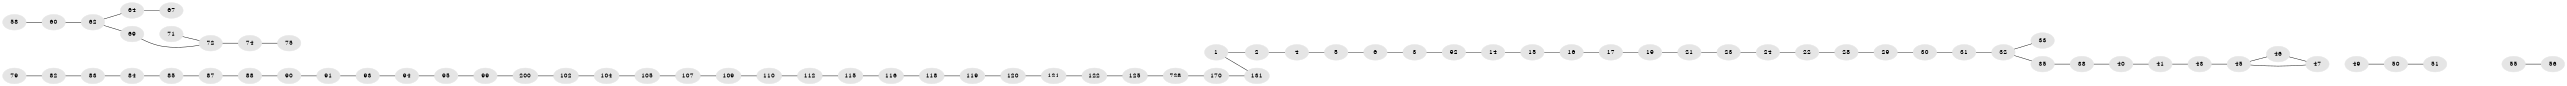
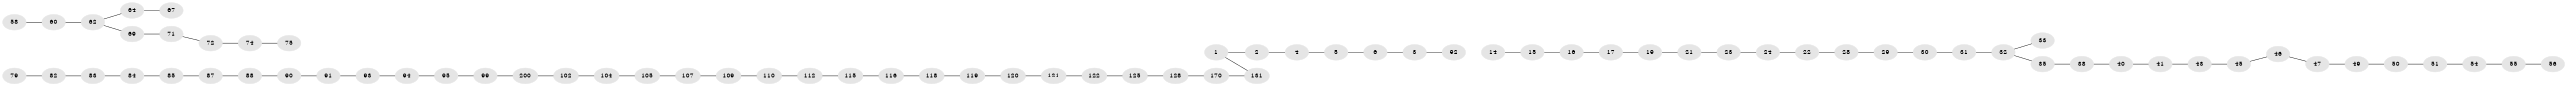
(170, 47) -> (152, 34)
(1474, 52) -> none
none -> (2474, 64)
(2278, 66) -> (2337, 64)
(1176, 76) -> (1176, 76)
